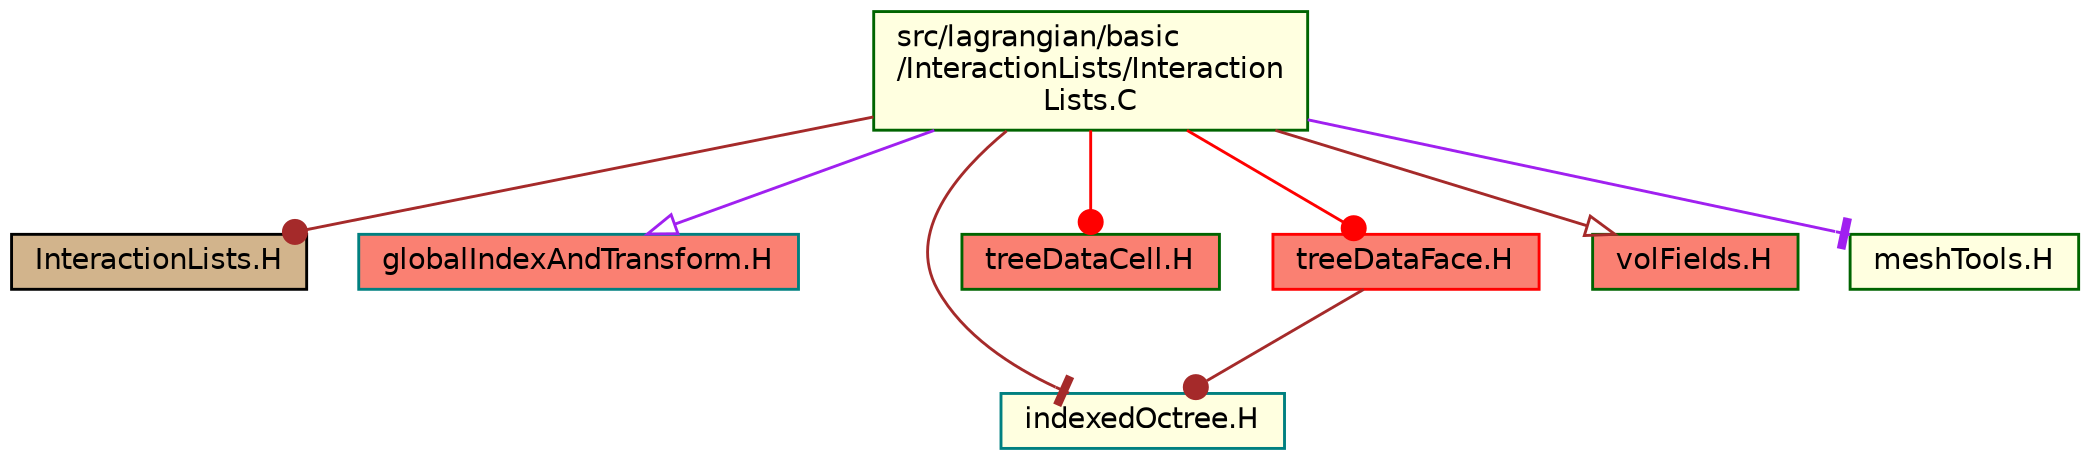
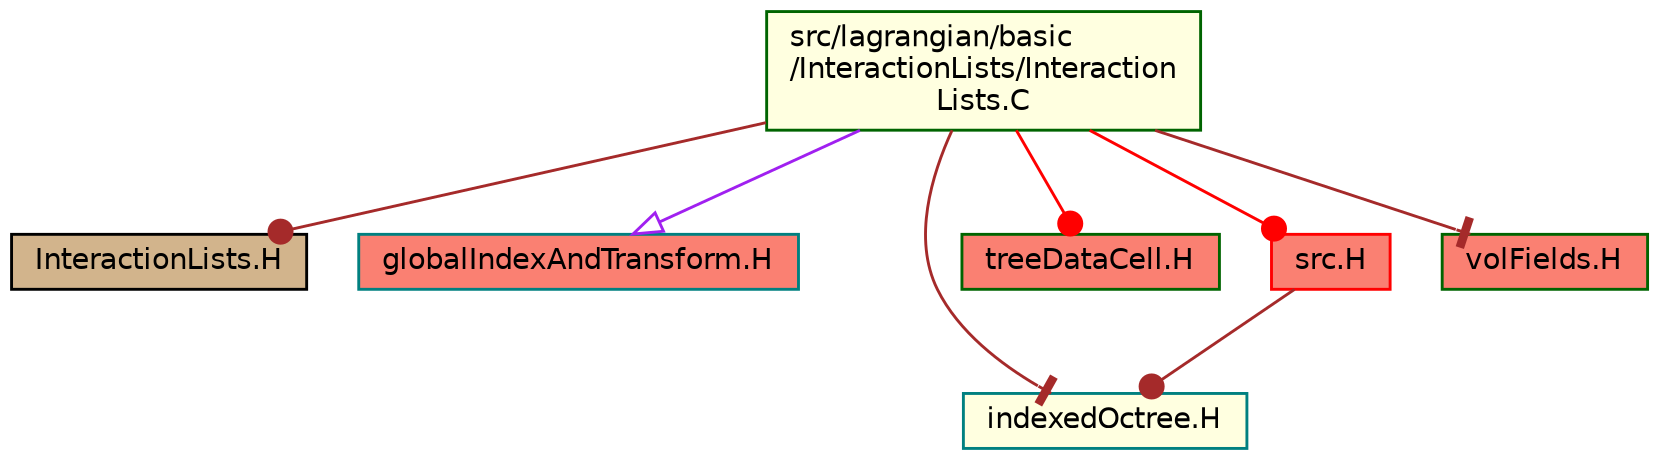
(1431, 178) -> (1305, 180)
(1406, 262) -> (1331, 262)
(1964, 262) -> none
